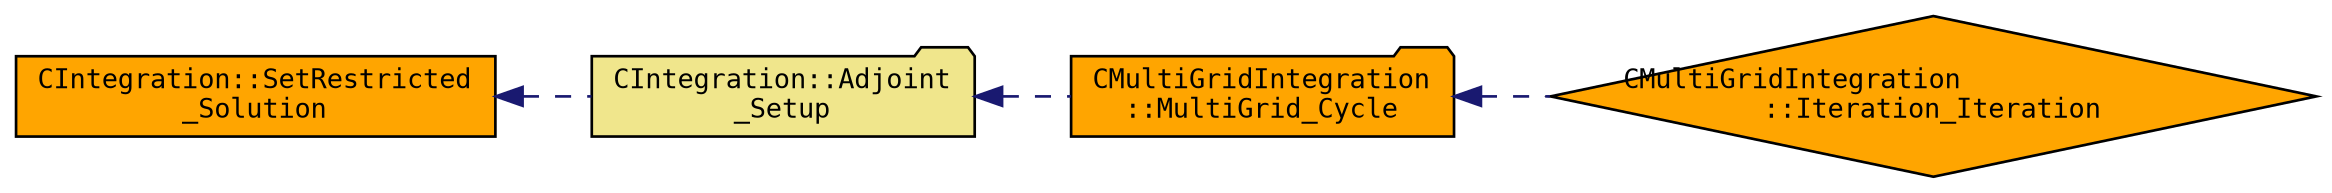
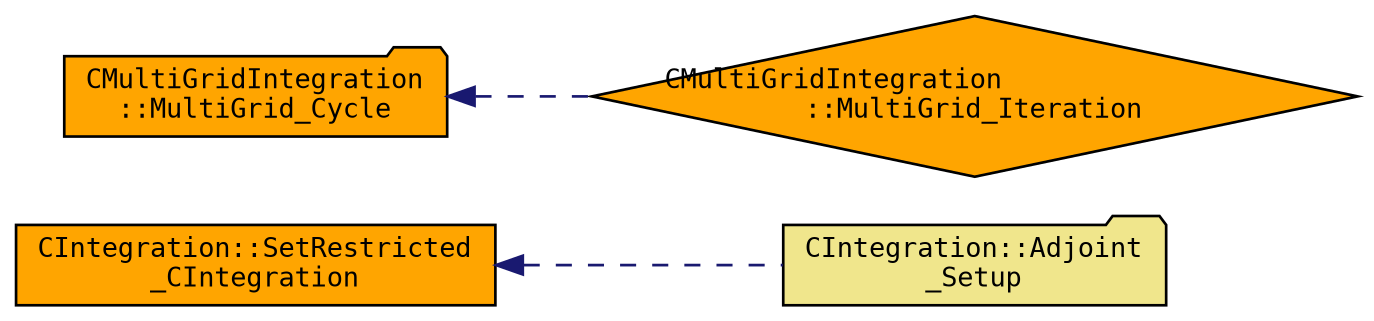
(256, 96) -> (256, 265)
(1037, 96) -> none
(1933, 96) -> (975, 96)
